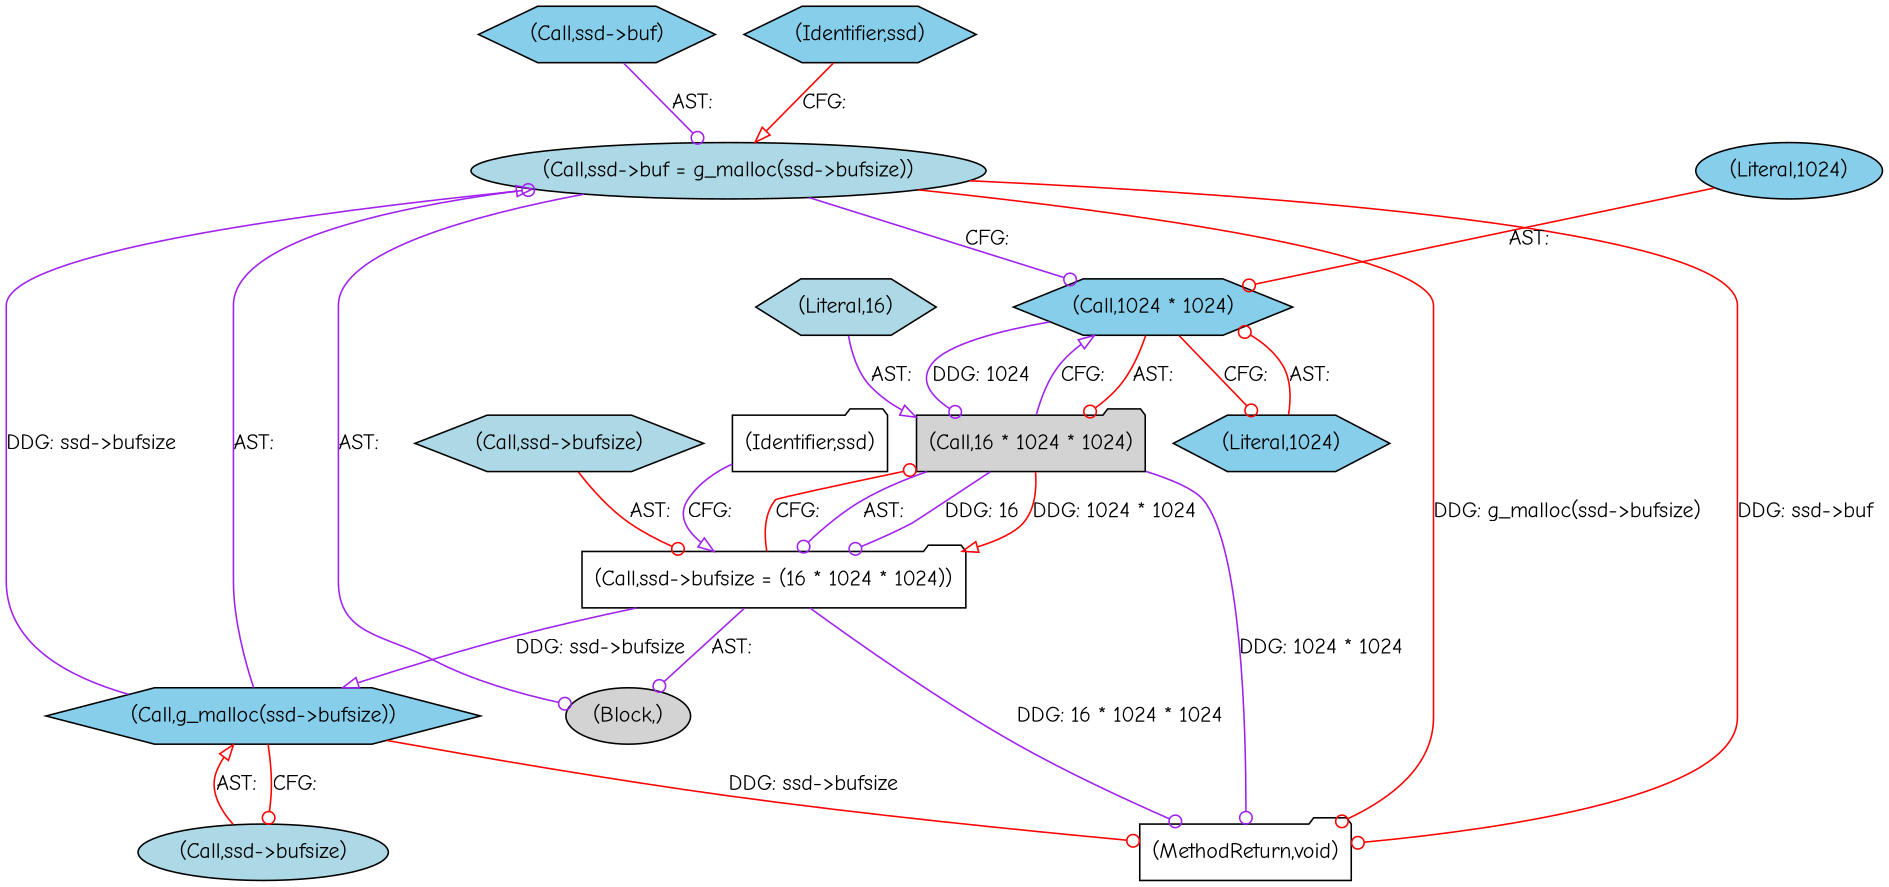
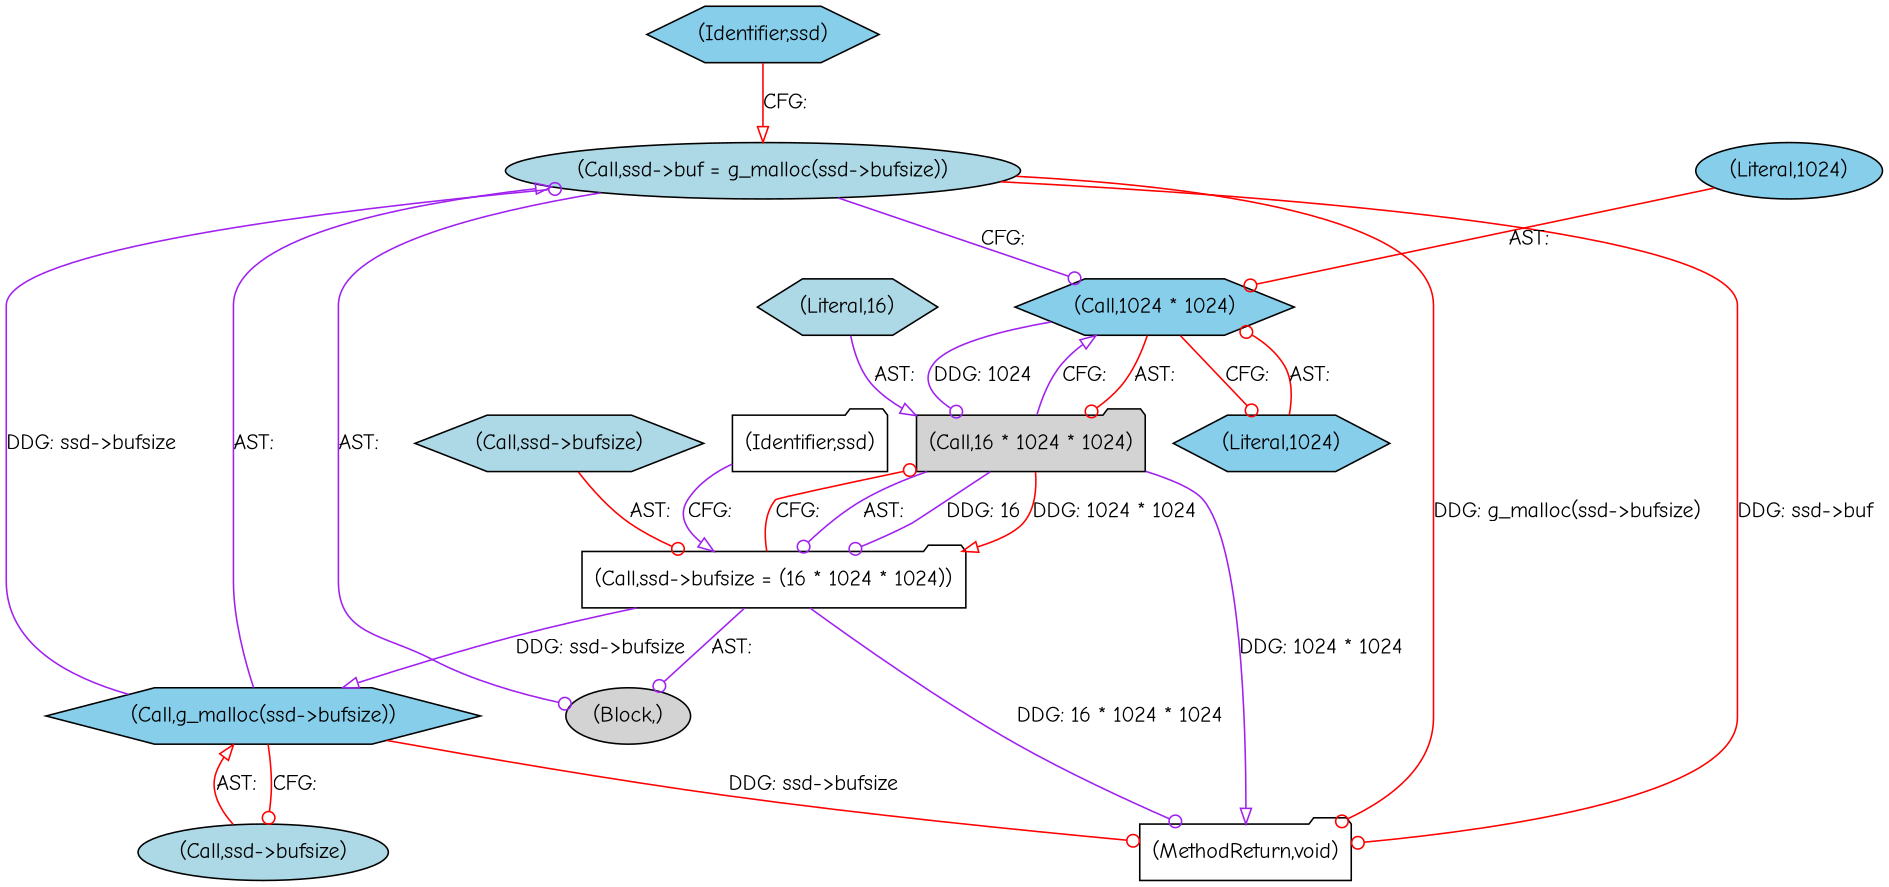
(597, 34) -> none
(1236, 621) -> (1236, 619)
